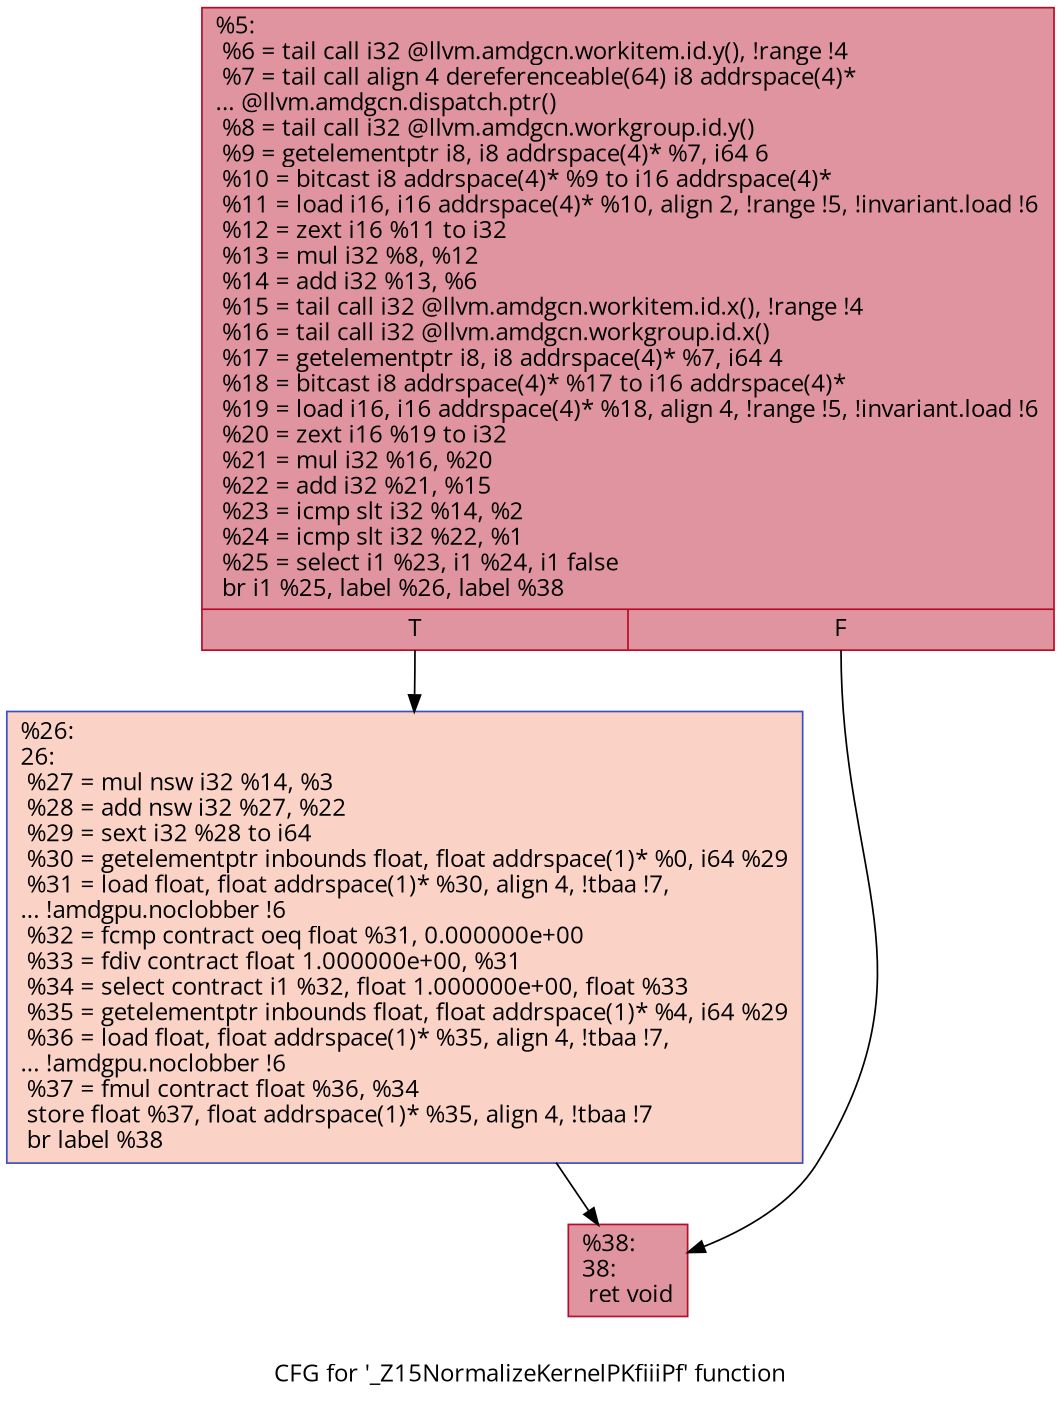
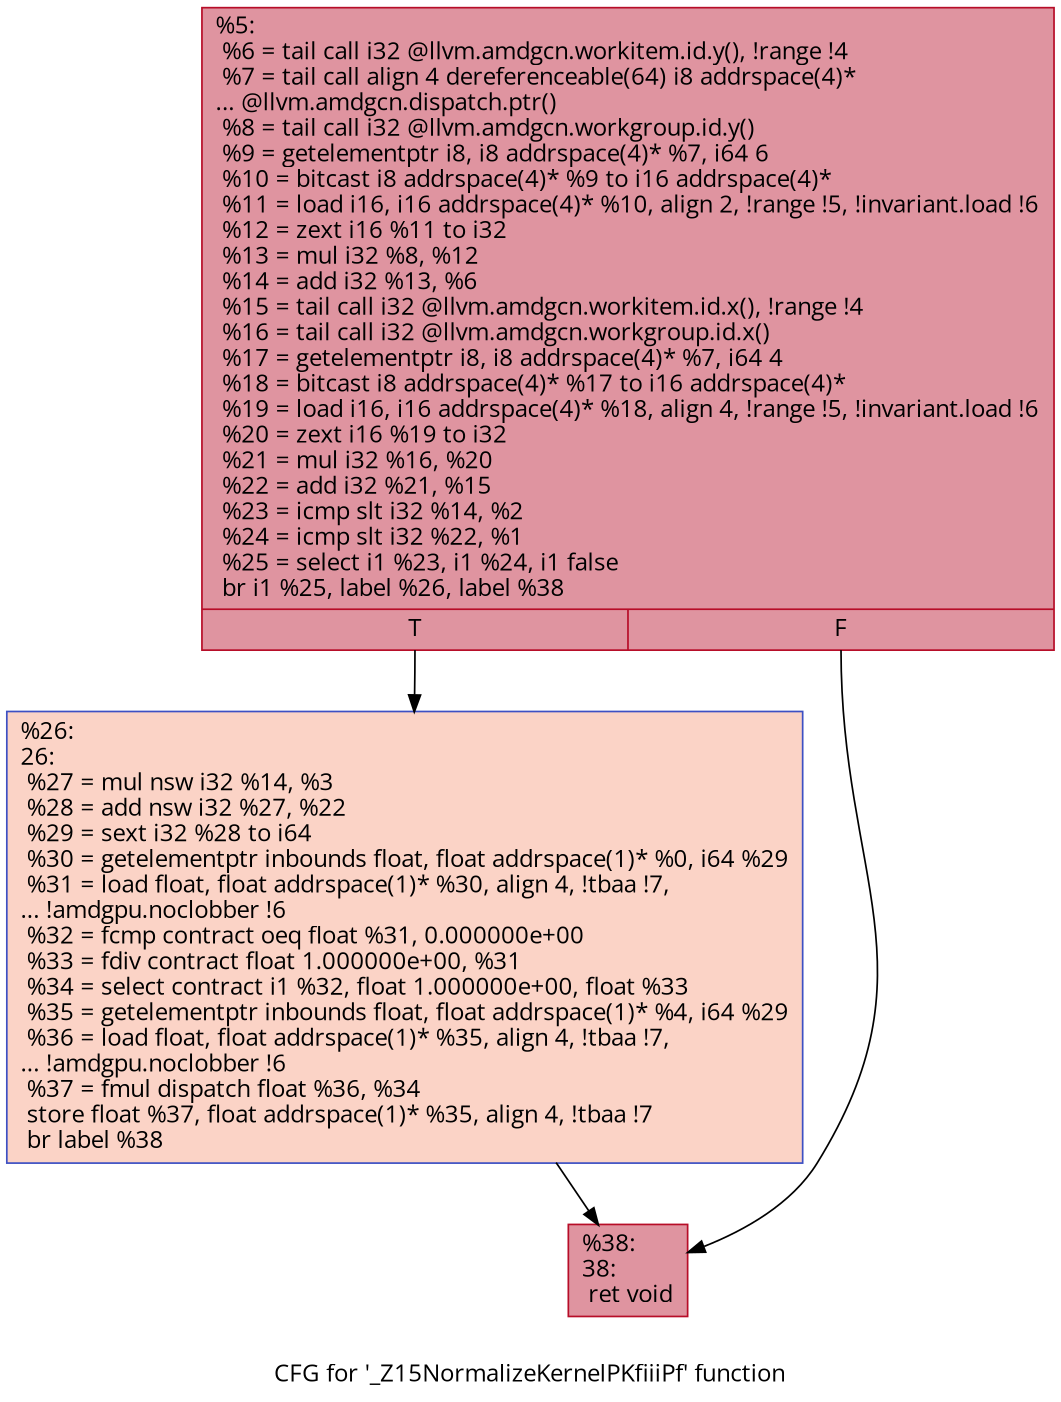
(221, 1090) -> (221, 1090)
